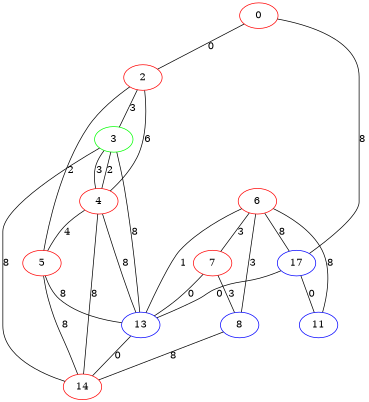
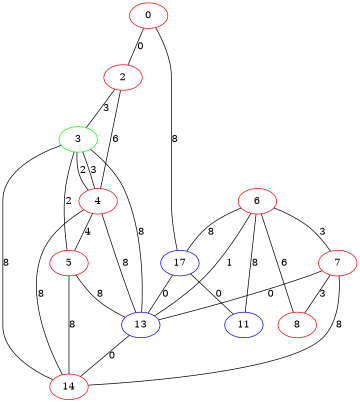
(70, 159) -> (64, 201)
(253, 263) -> (284, 263)
(240, 325) -> (297, 325)
(161, 356) -> (241, 368)
